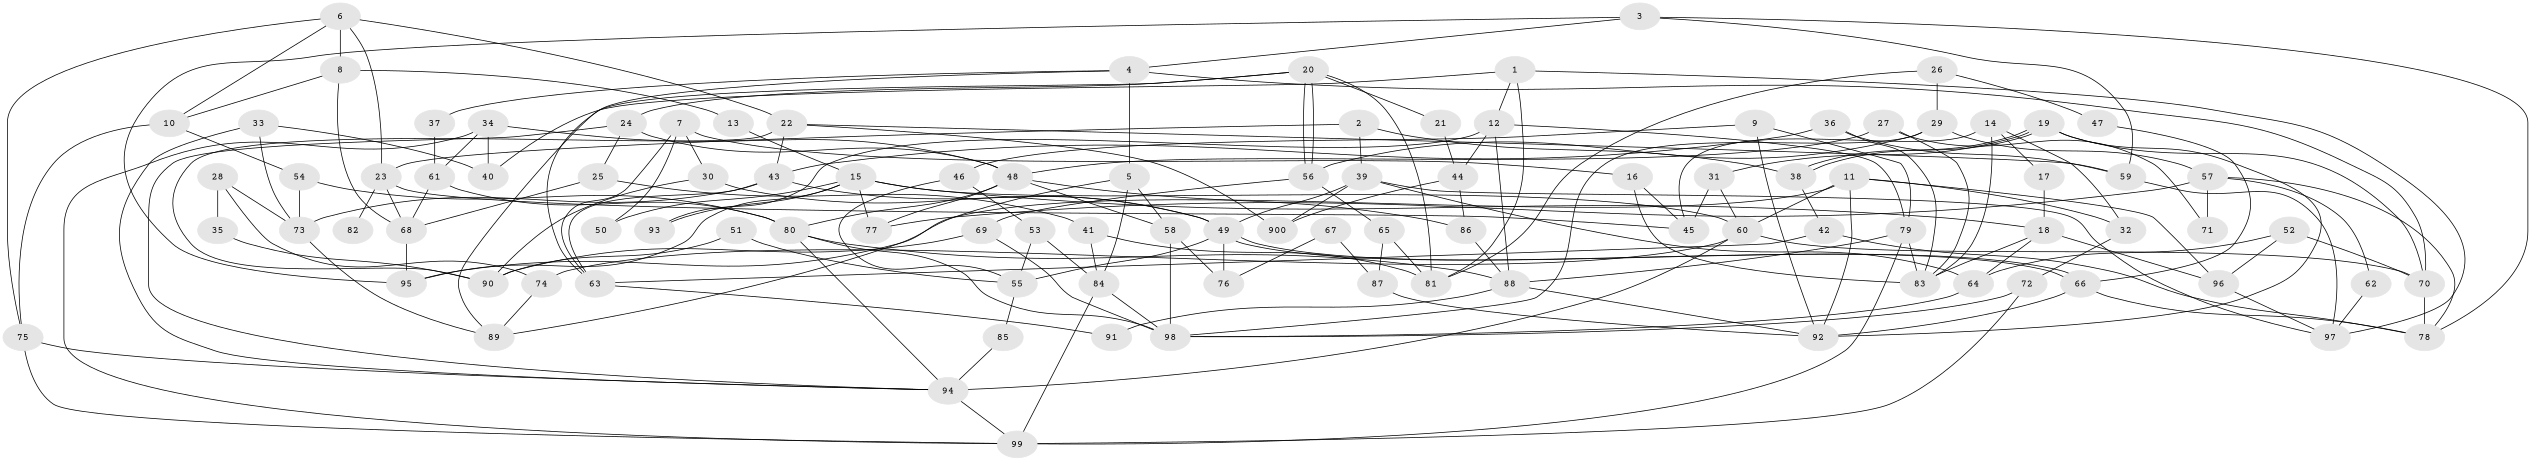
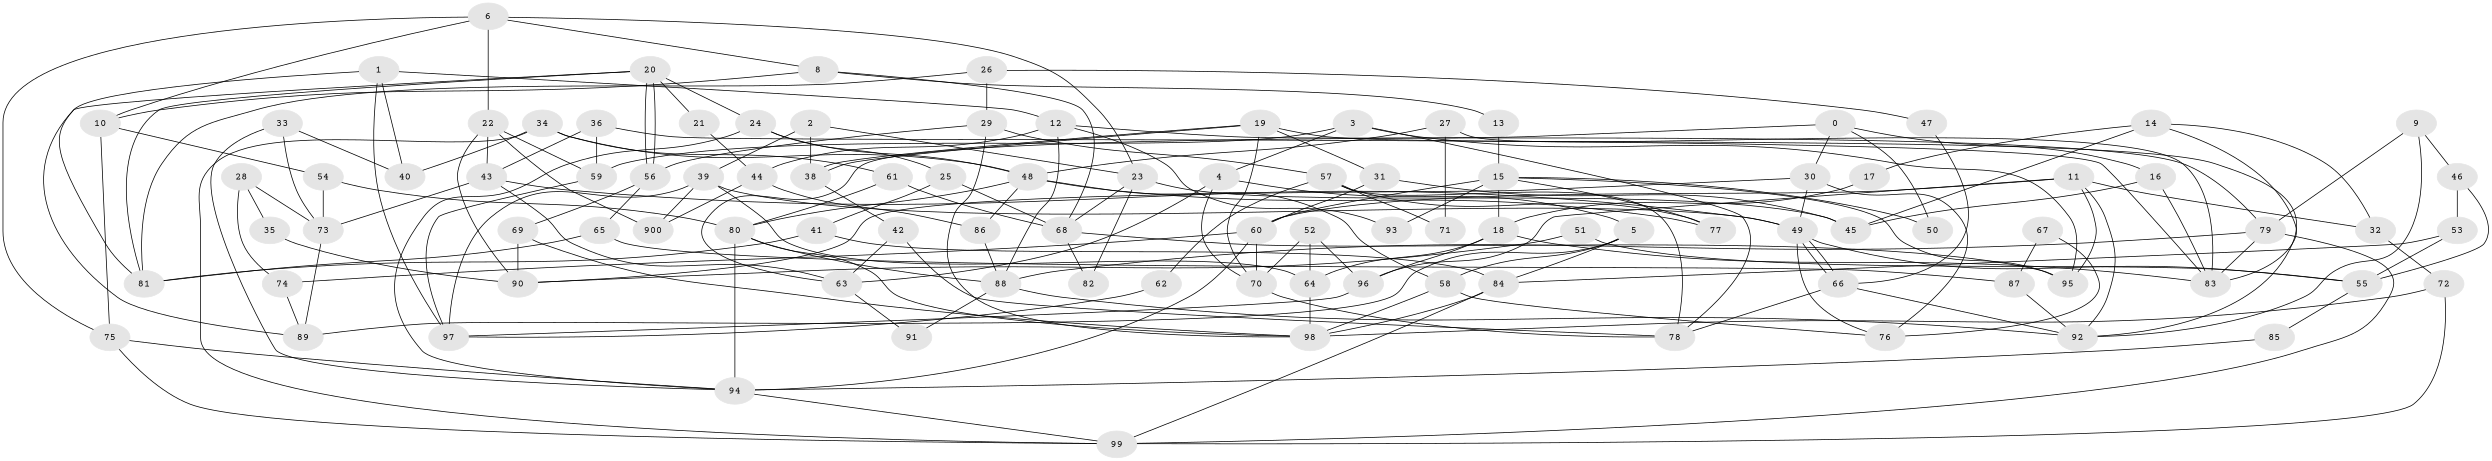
(435, 123) -> none
(680, 123) -> (1835, 123)
none -> (1959, 216)
none -> (1075, 257)
